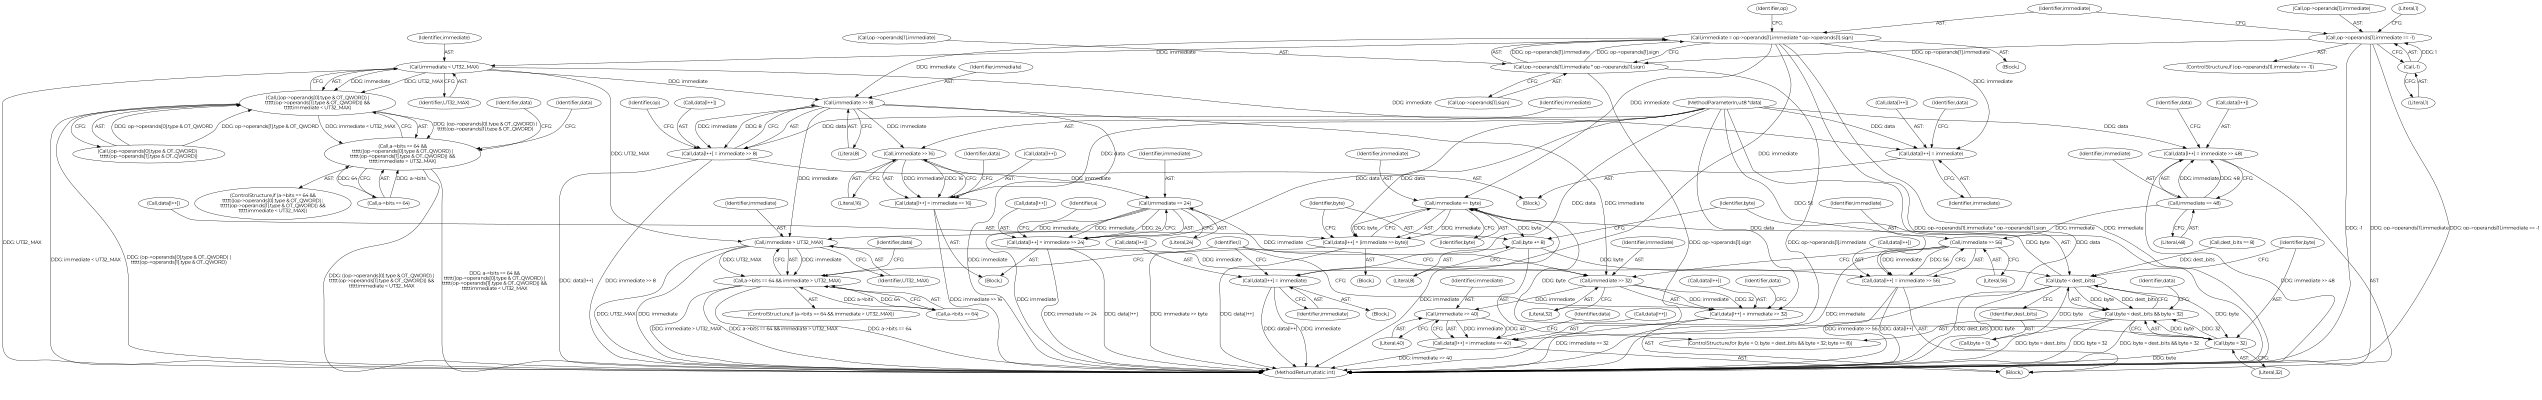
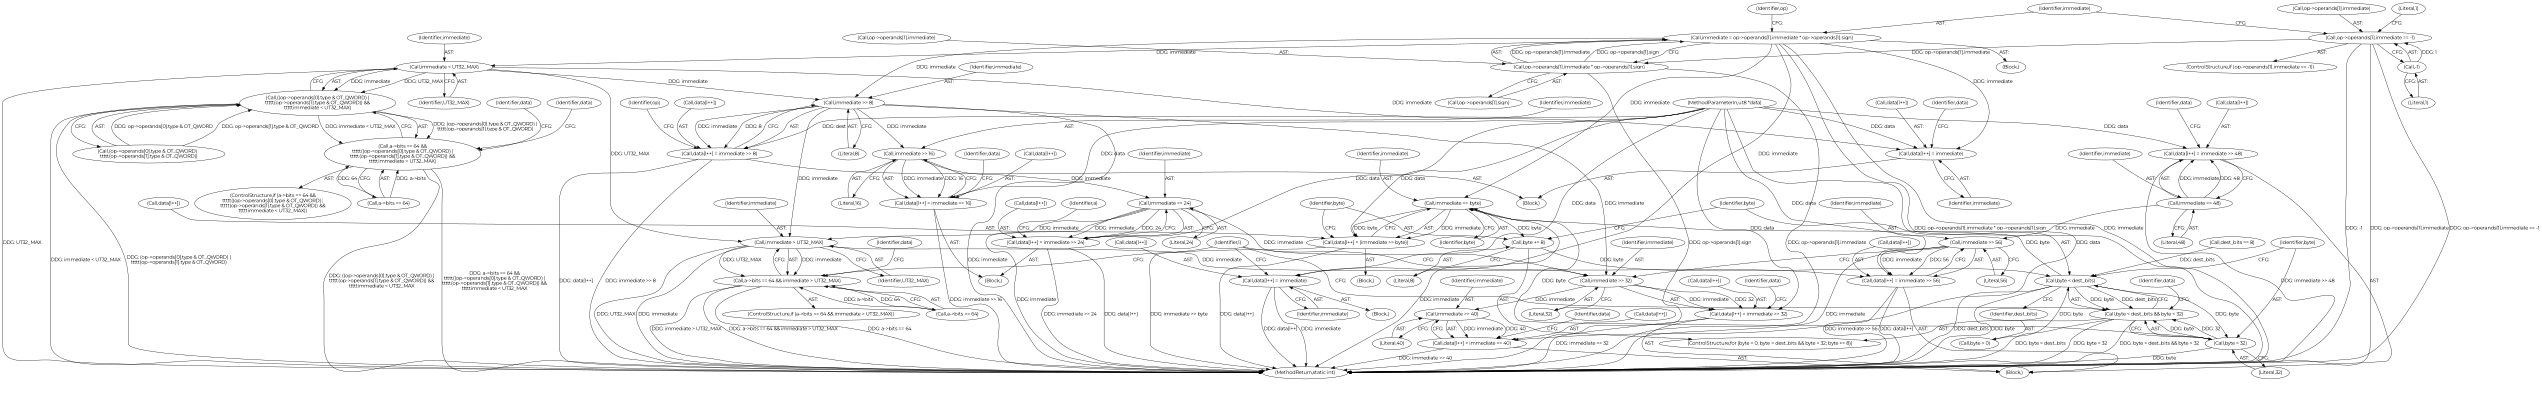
(834, 127) -> (834, 127)
(1804, 203) -> (1804, 203)
